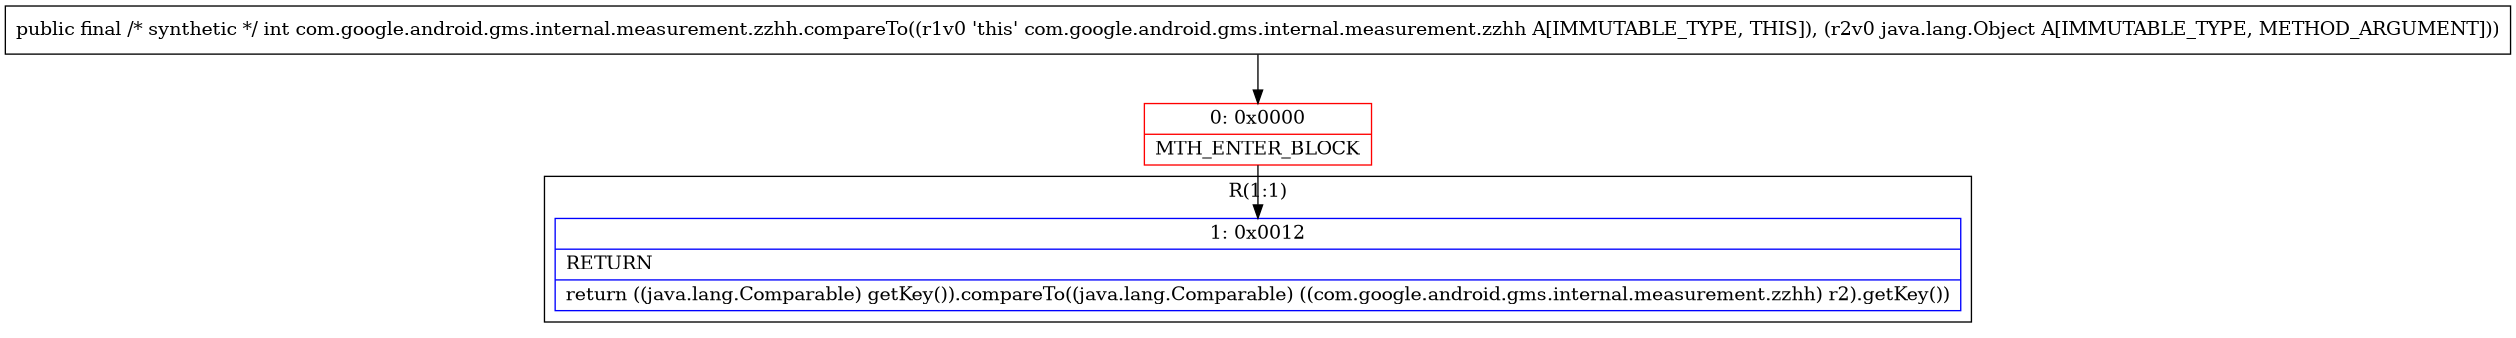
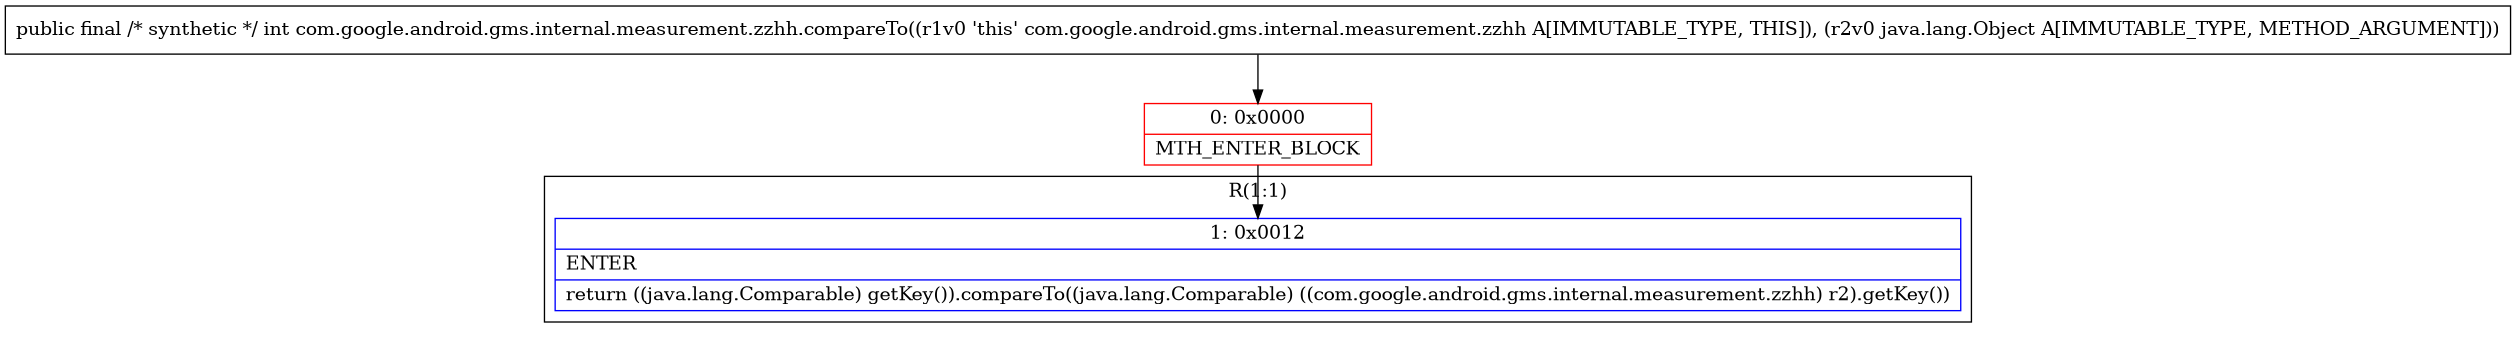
(609, 264) -> (601, 264)
